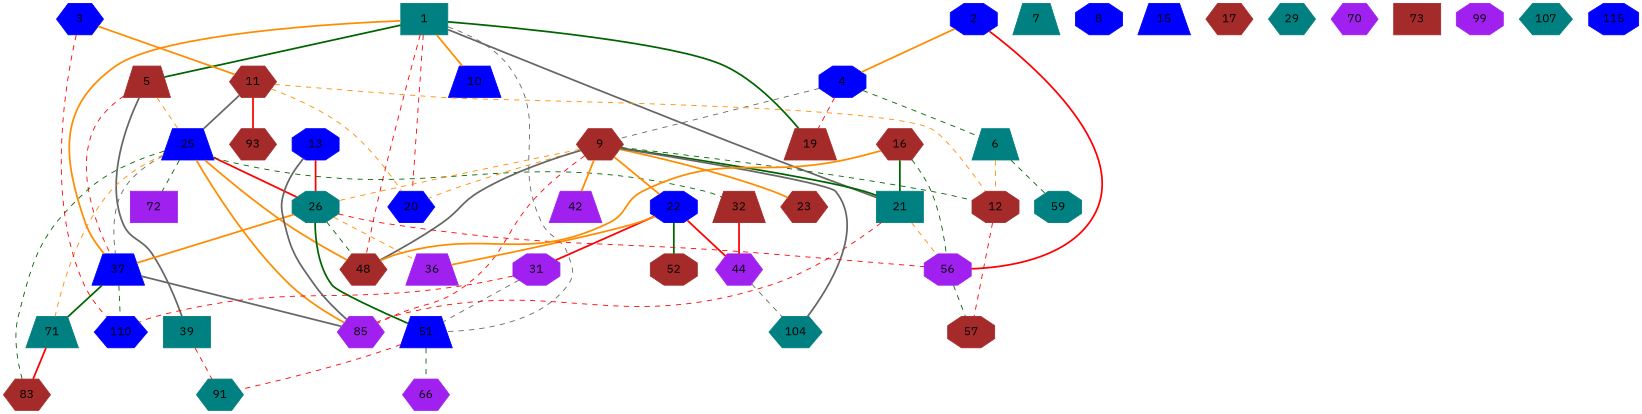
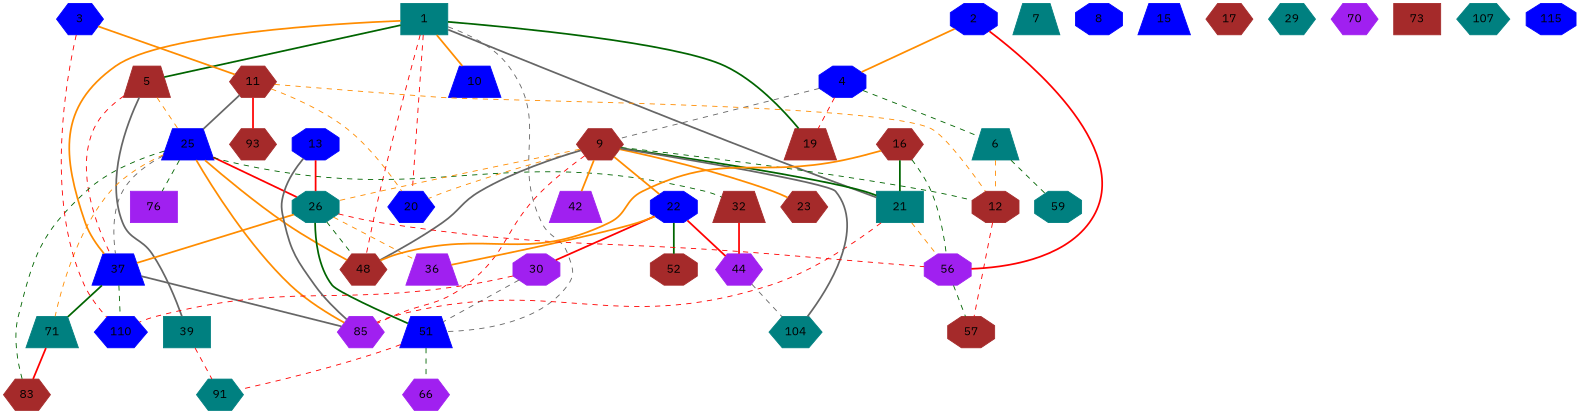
(1480, 19) -> none
(154, 207) -> (154, 207)
(536, 270) -> (536, 270)
